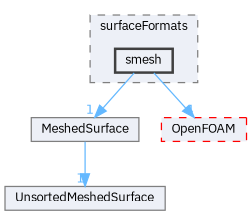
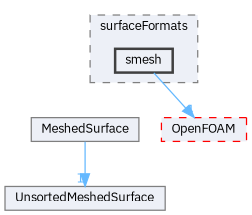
(119, 90) -> none
